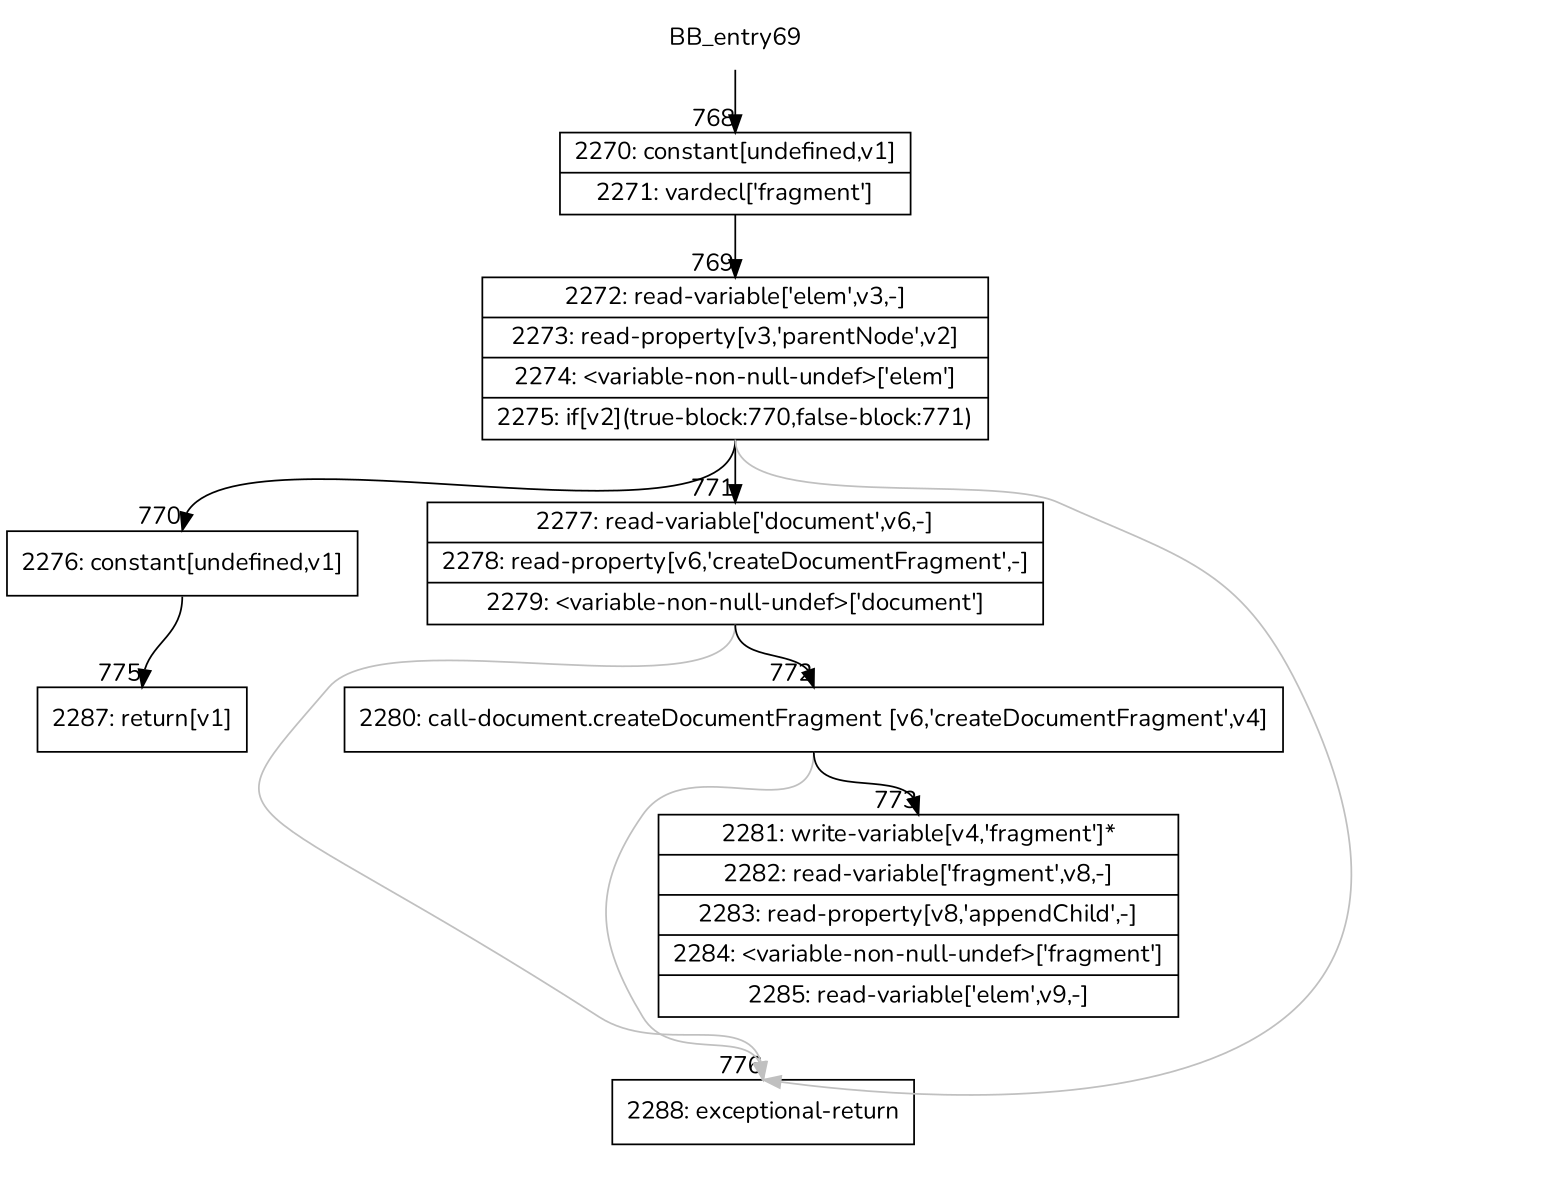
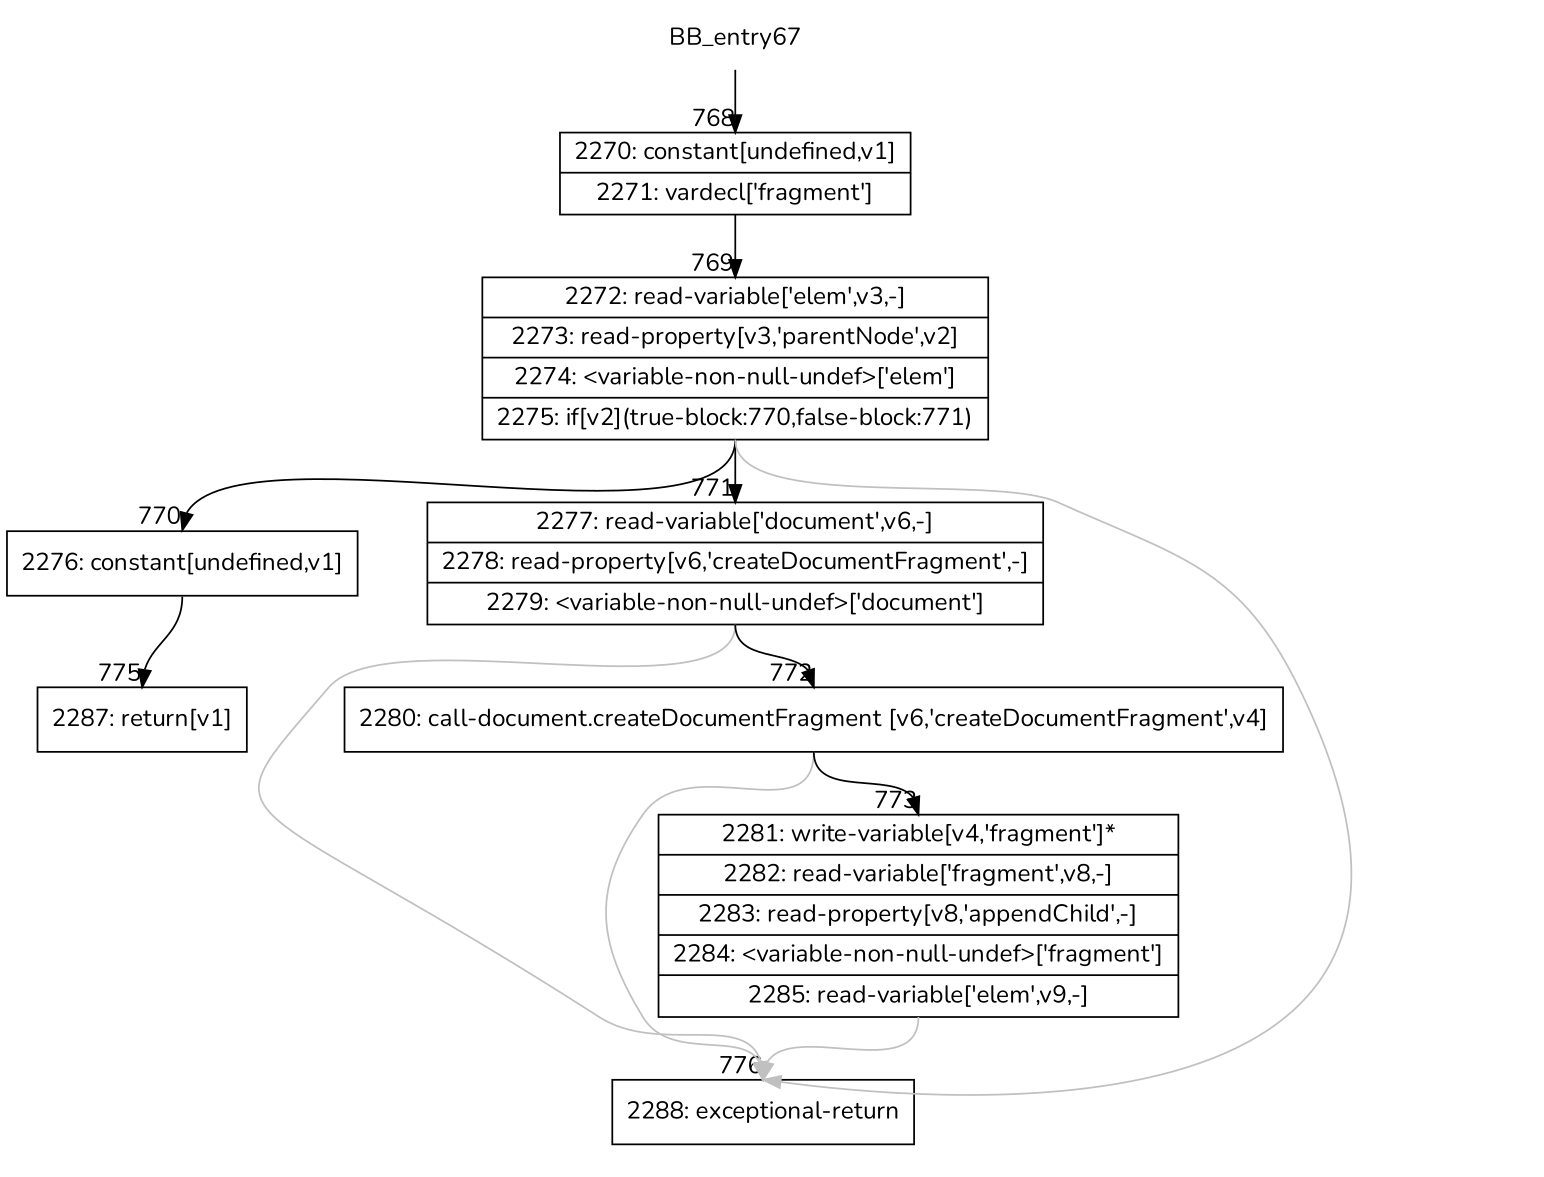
(735, 38) -> (735, 38)
none -> (850, 1049)
